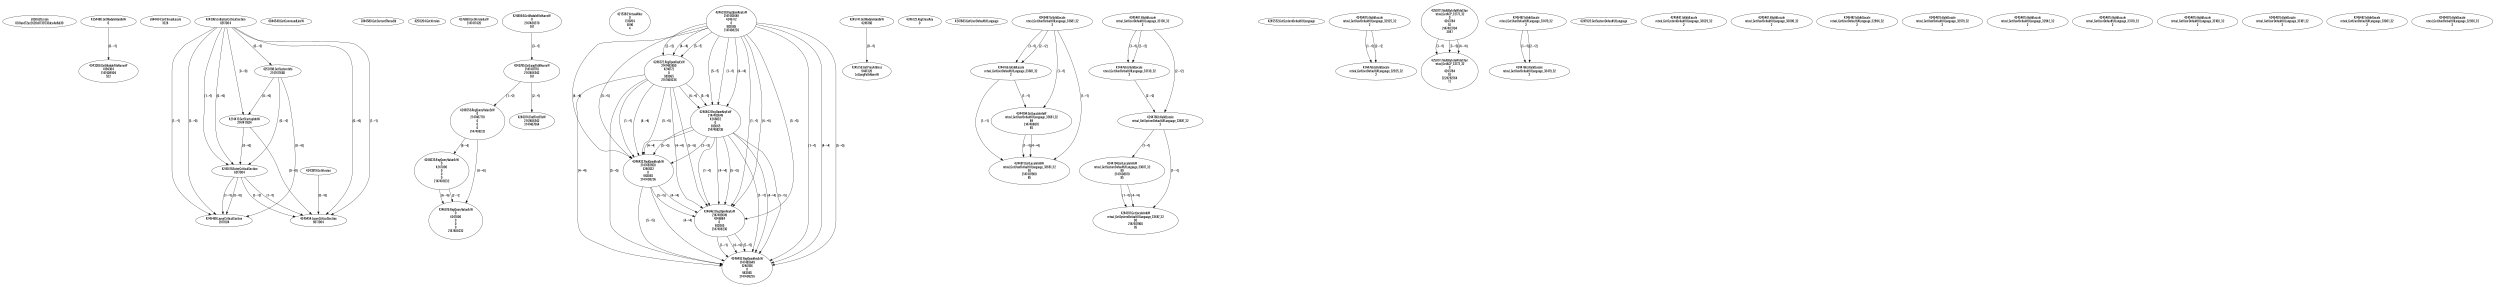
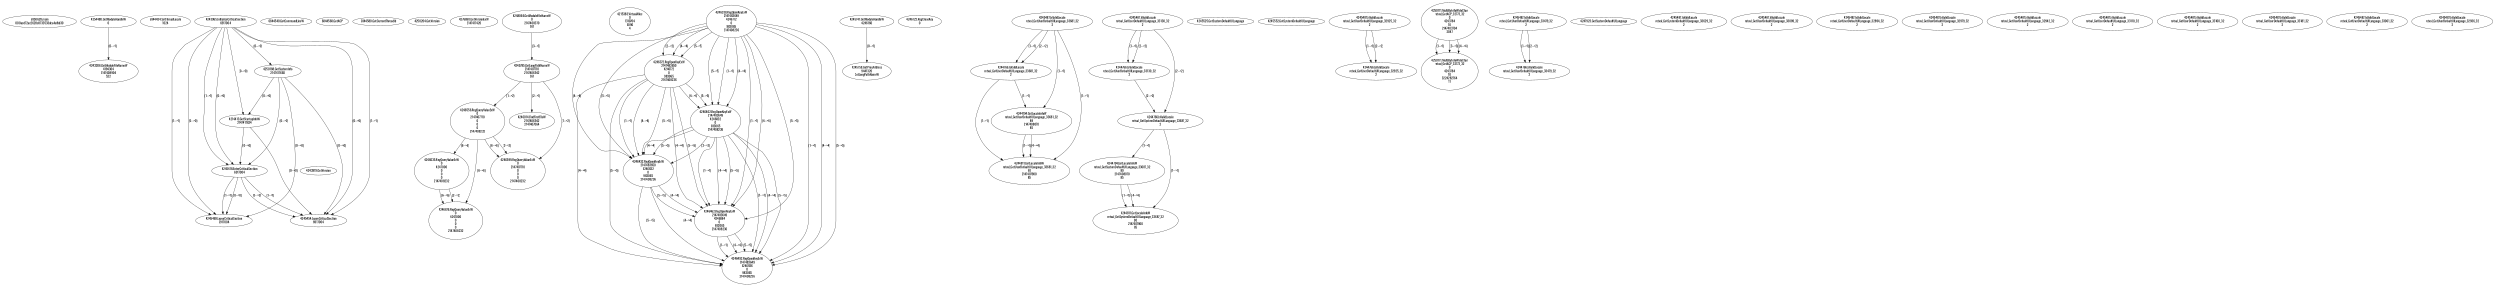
none -> (332, 21)
(977, 21) -> none
none -> (1221, 21)
none -> (518, 171)
(318, 193) -> (334, 139)
